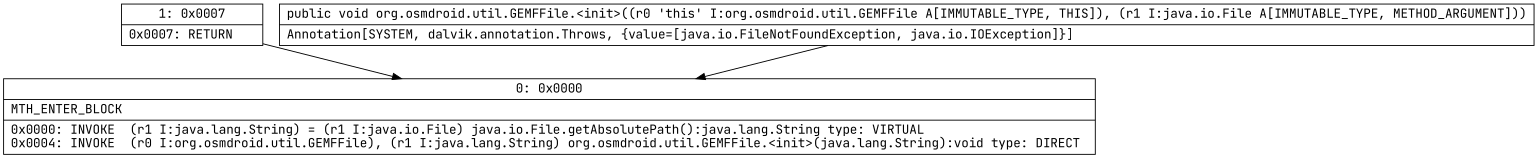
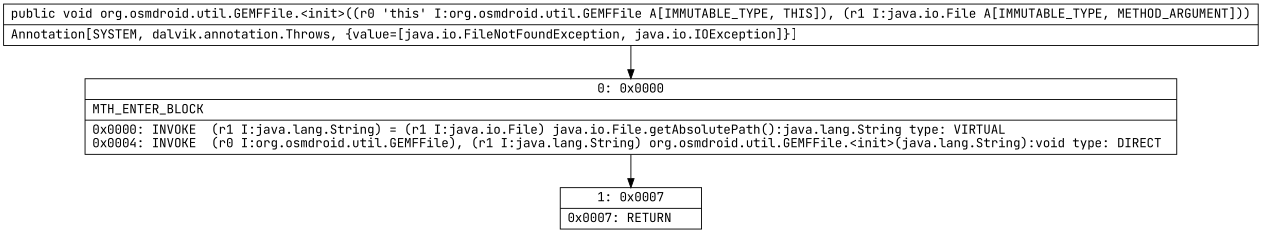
(328, 60) -> (631, 167)
